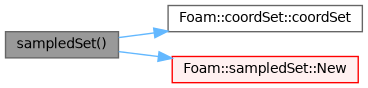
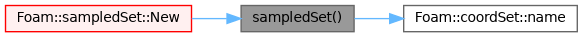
(265, 19) -> (490, 19)
(139, 54) -> (209, 19)
